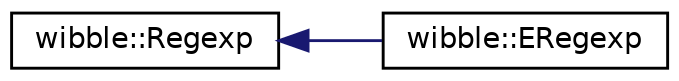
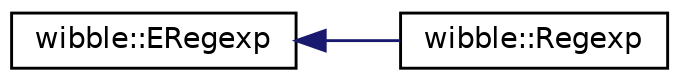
(345, 41) -> (363, 41)
